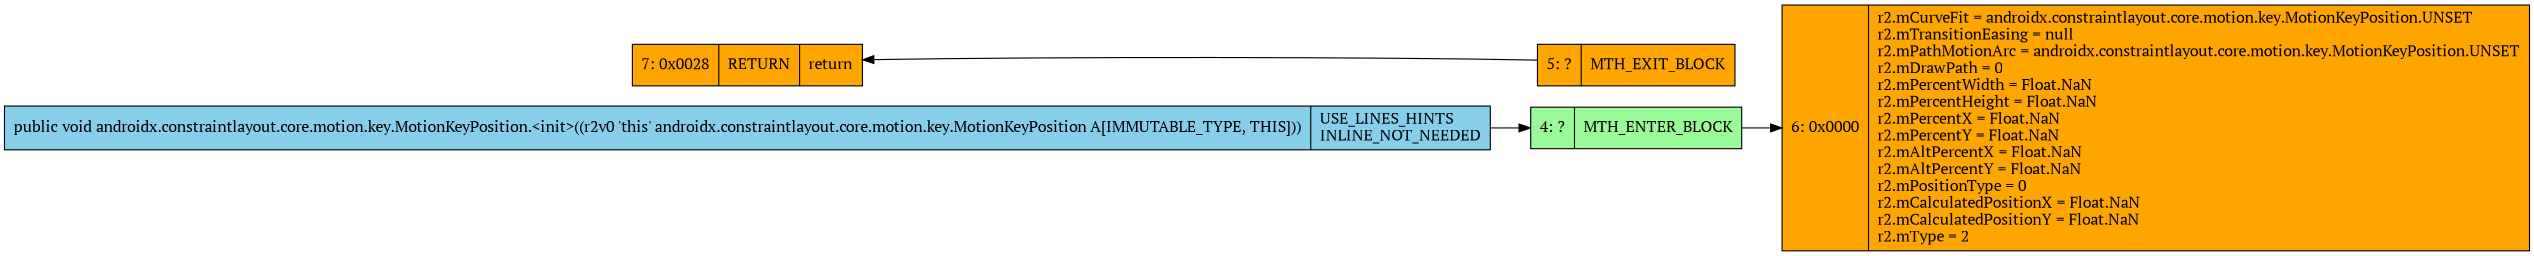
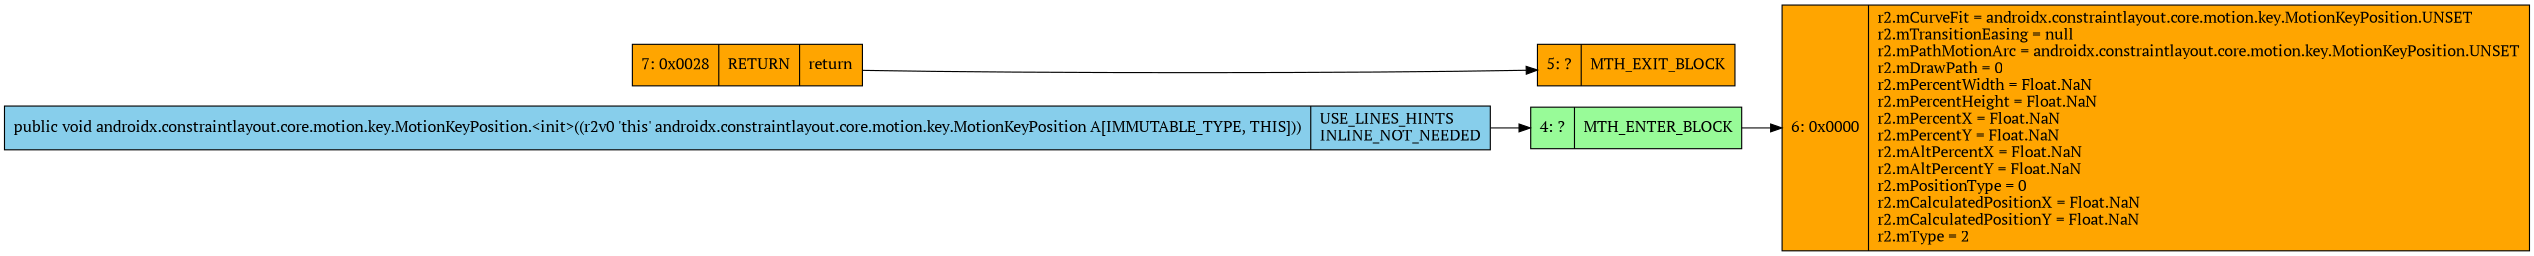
(1206, 58) -> (1194, 73)
